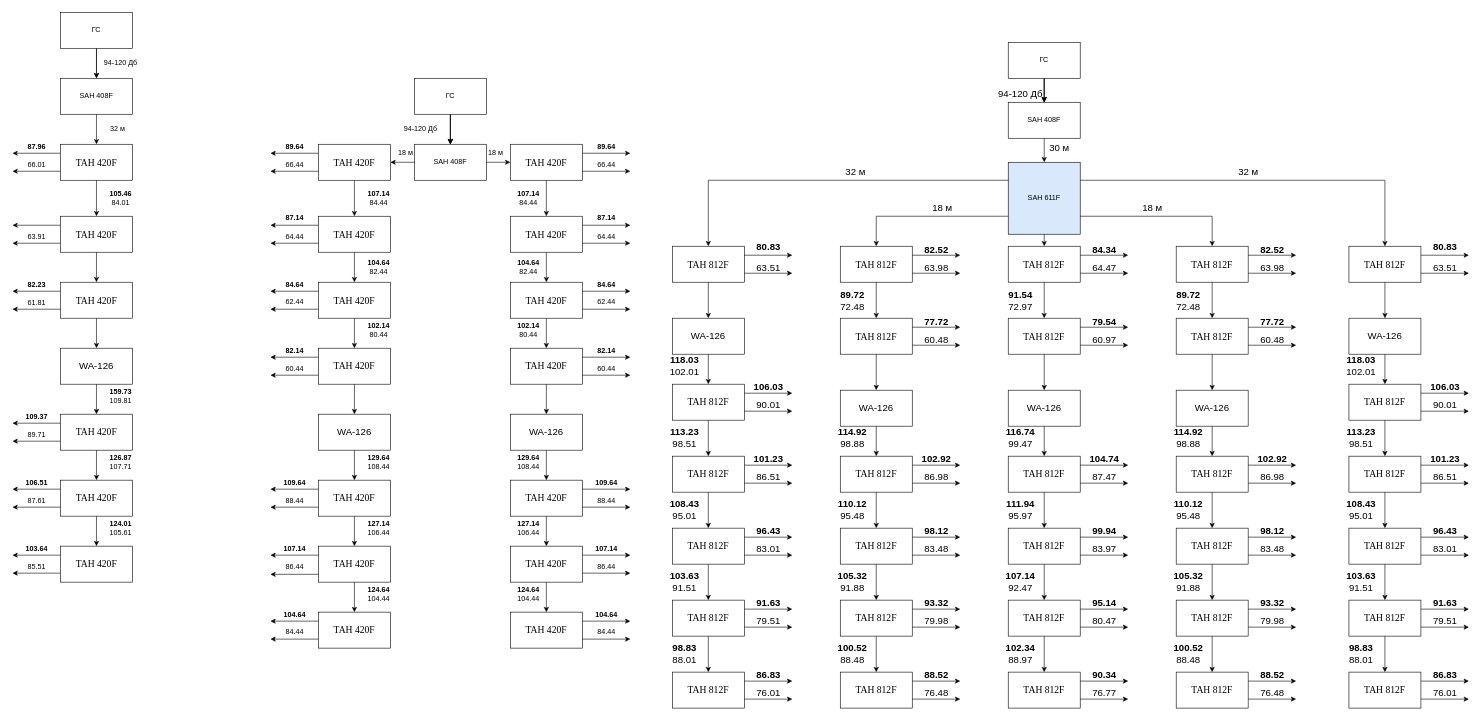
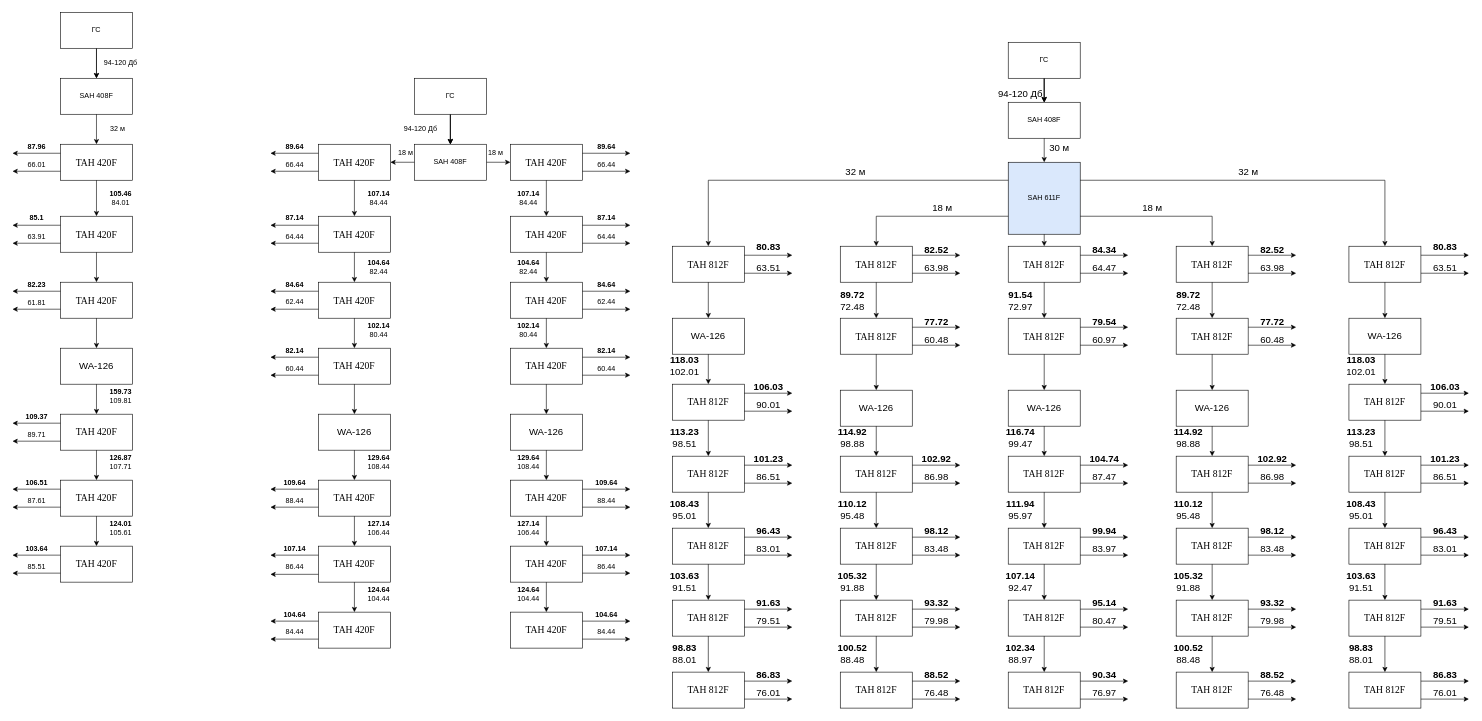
none -> (36, 218)
(1105, 693) -> (1105, 693)
